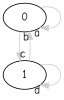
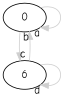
(25, 75) -> (25, 75)
